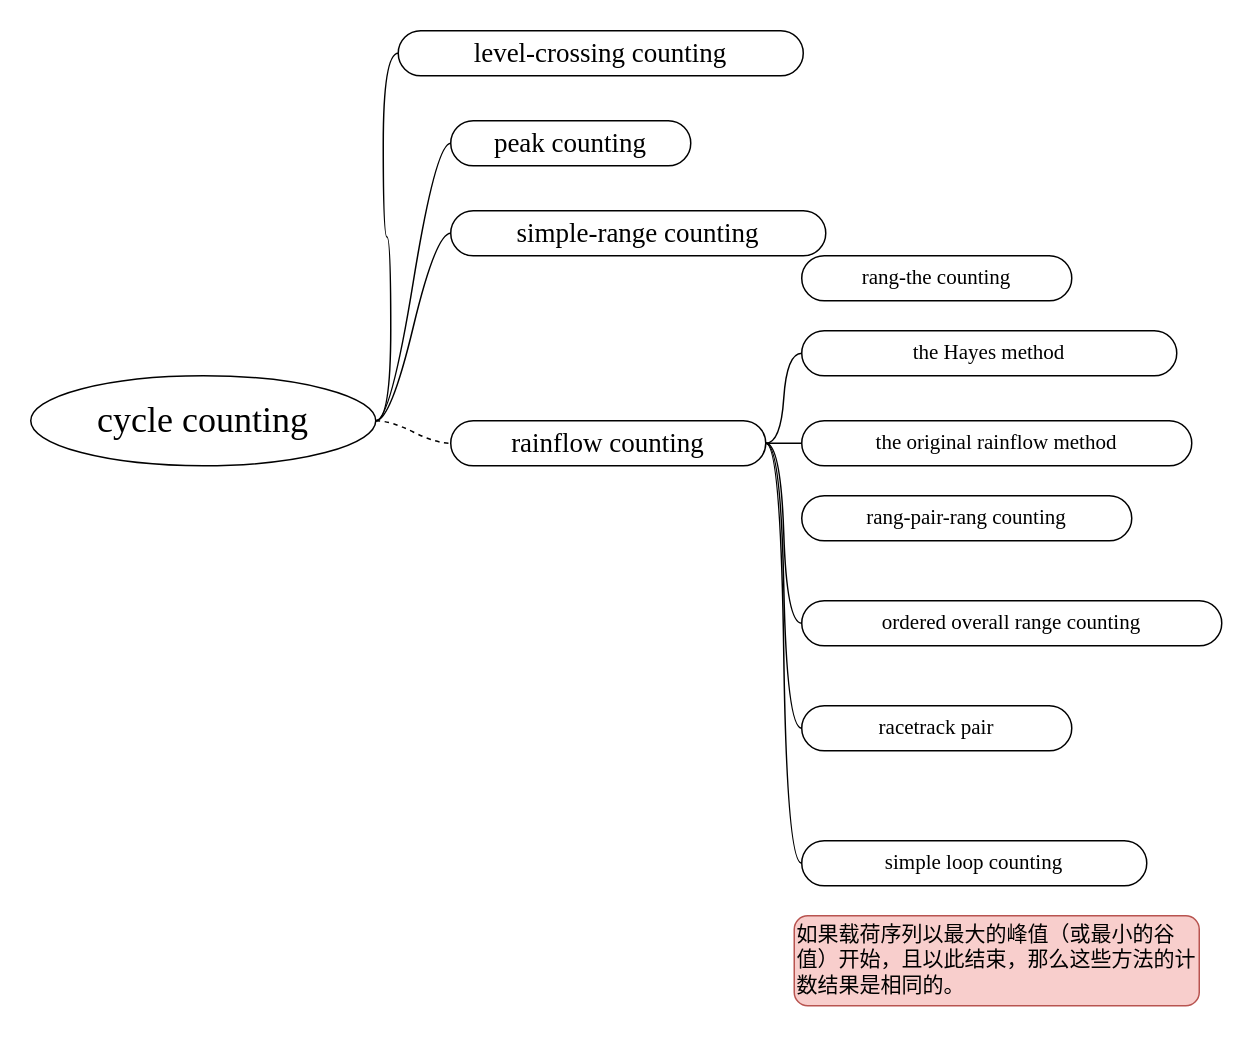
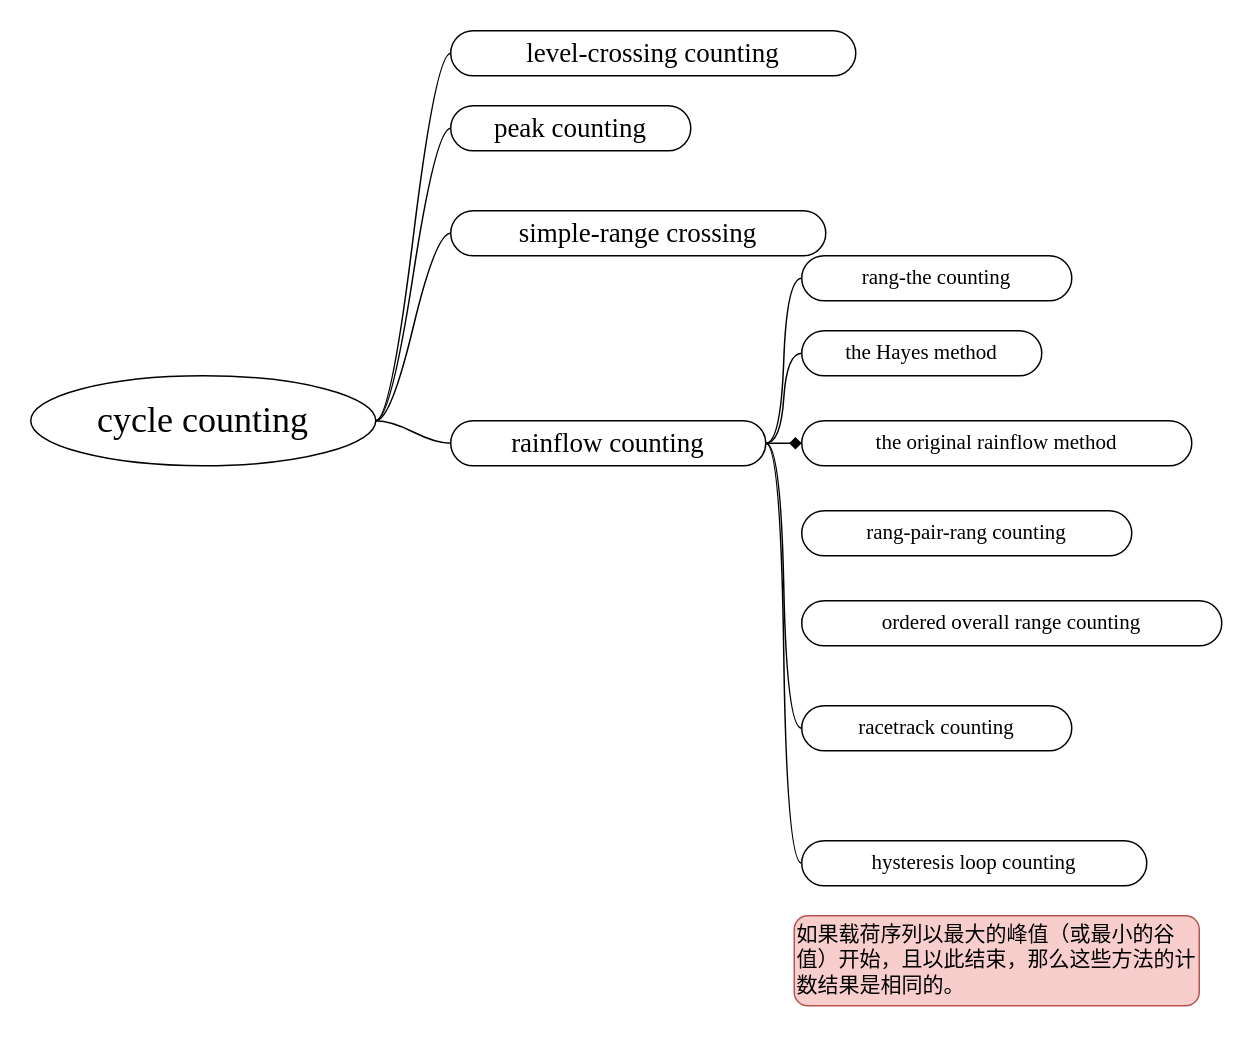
(601, 53) -> (653, 53)
(571, 143) -> (571, 128)
(638, 233) -> (638, 233)
none -> (785, 331)
(989, 353) -> (922, 353)
(415, 433) -> (415, 433)
(794, 443) -> (789, 443)
(781, 486) -> none
(967, 518) -> (967, 533)
(937, 728) -> (937, 728)
(974, 863) -> (974, 863)
